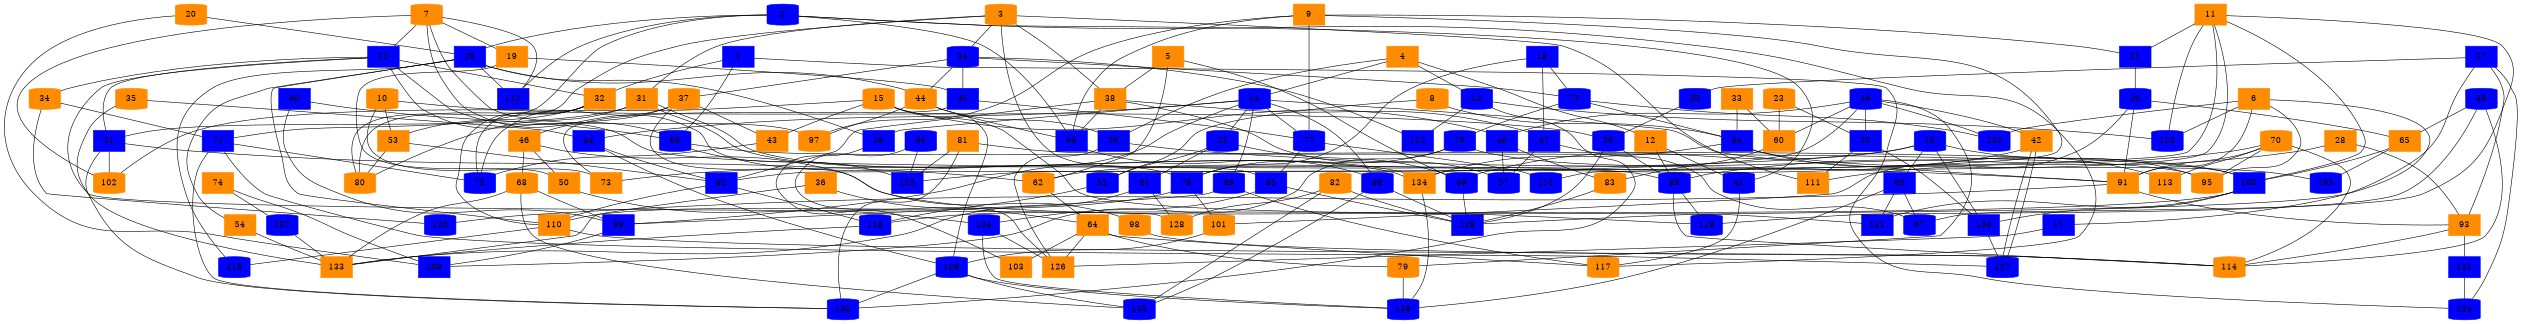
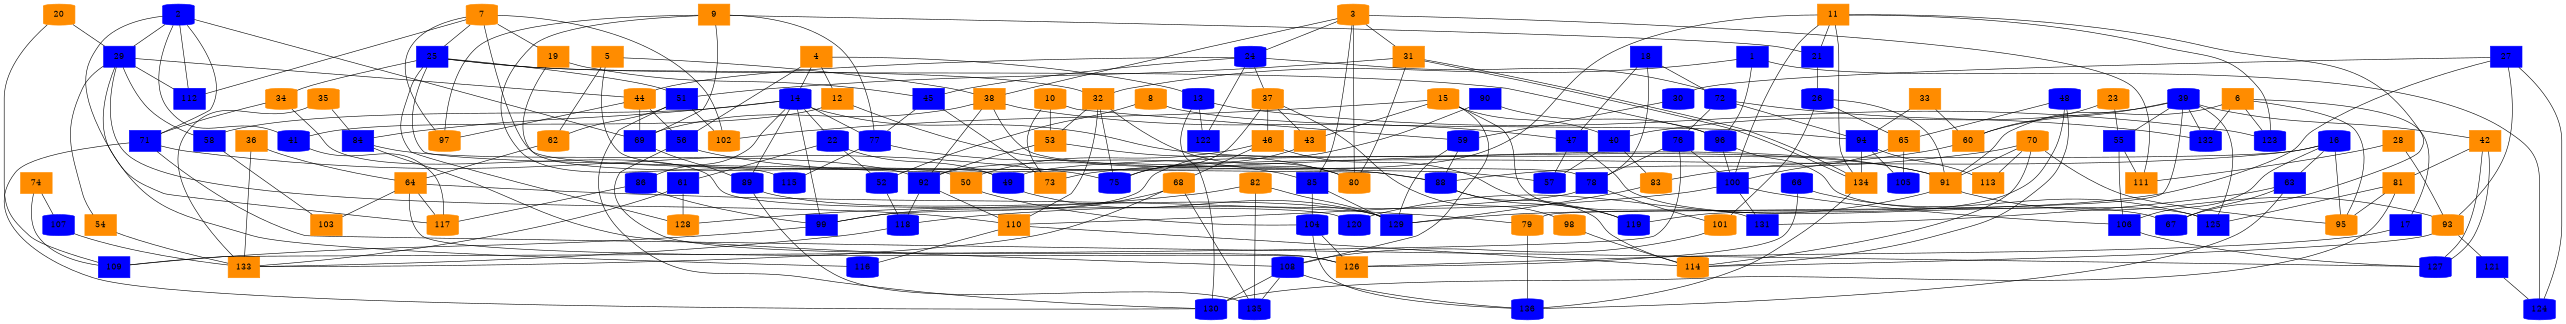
(1538, 170) -> (2442, 162)
(2464, 225) -> (2448, 225)
